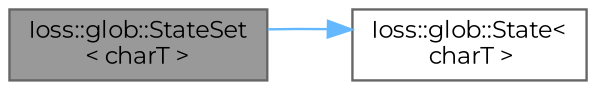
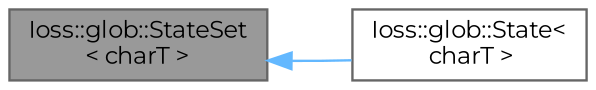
(298, 29) -> (322, 61)
